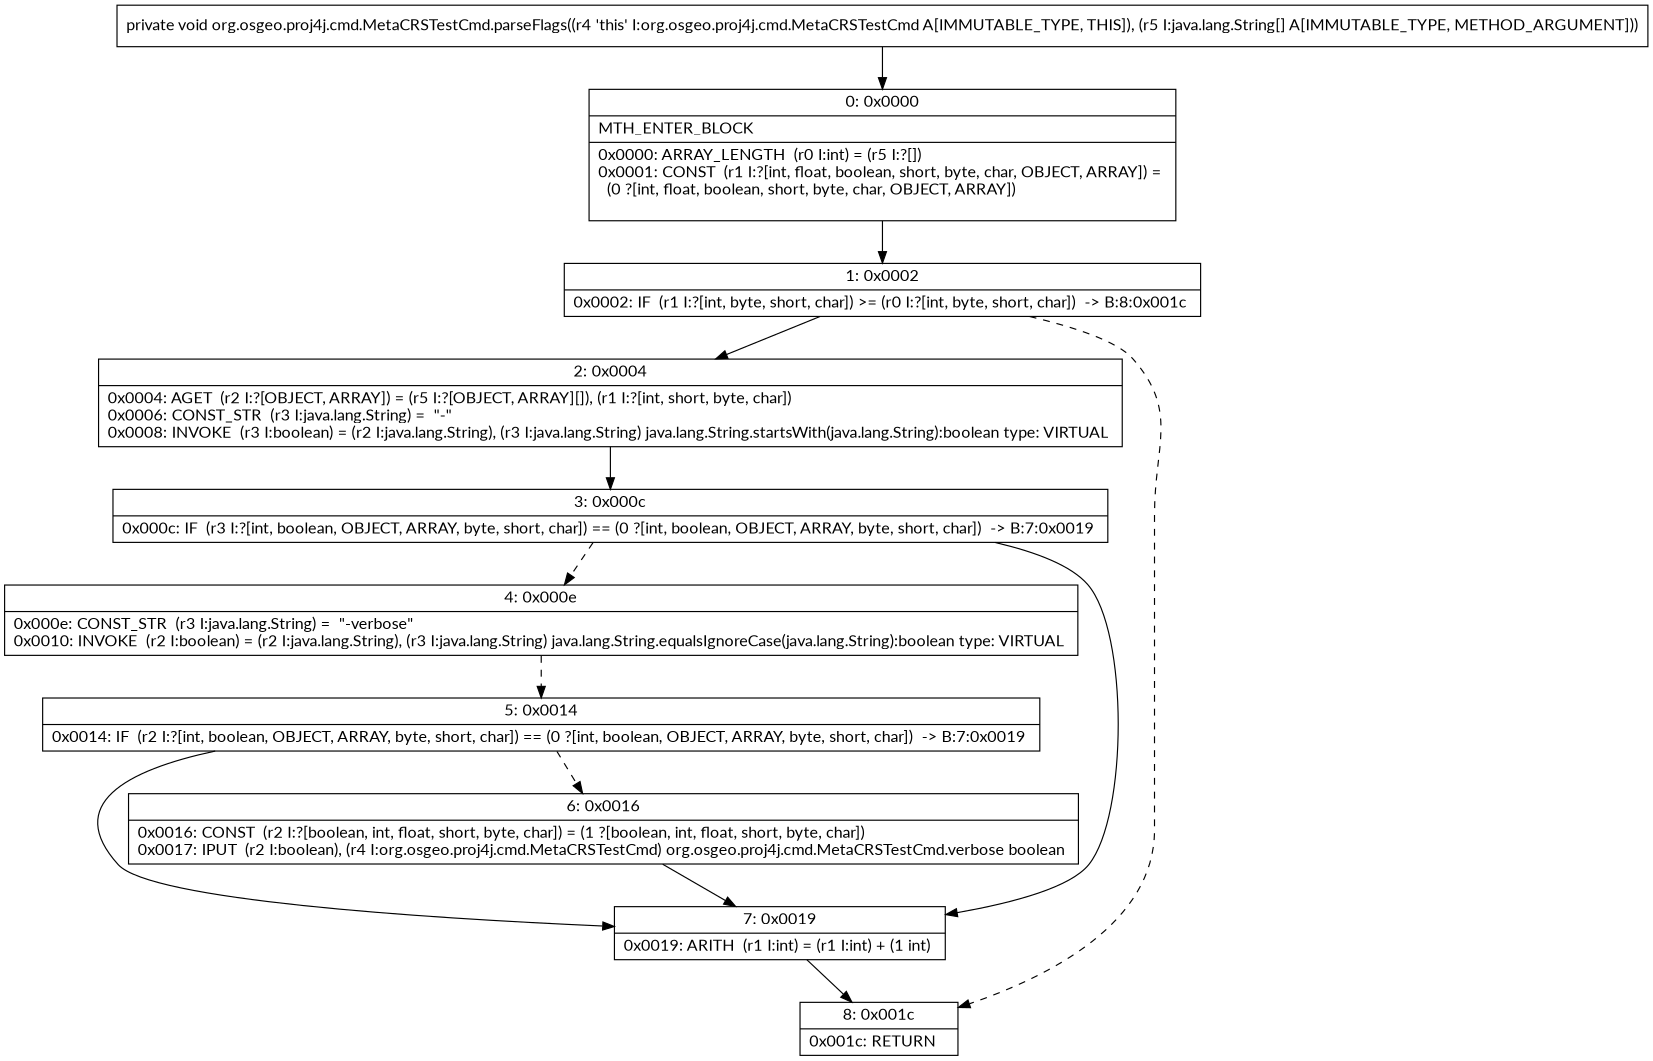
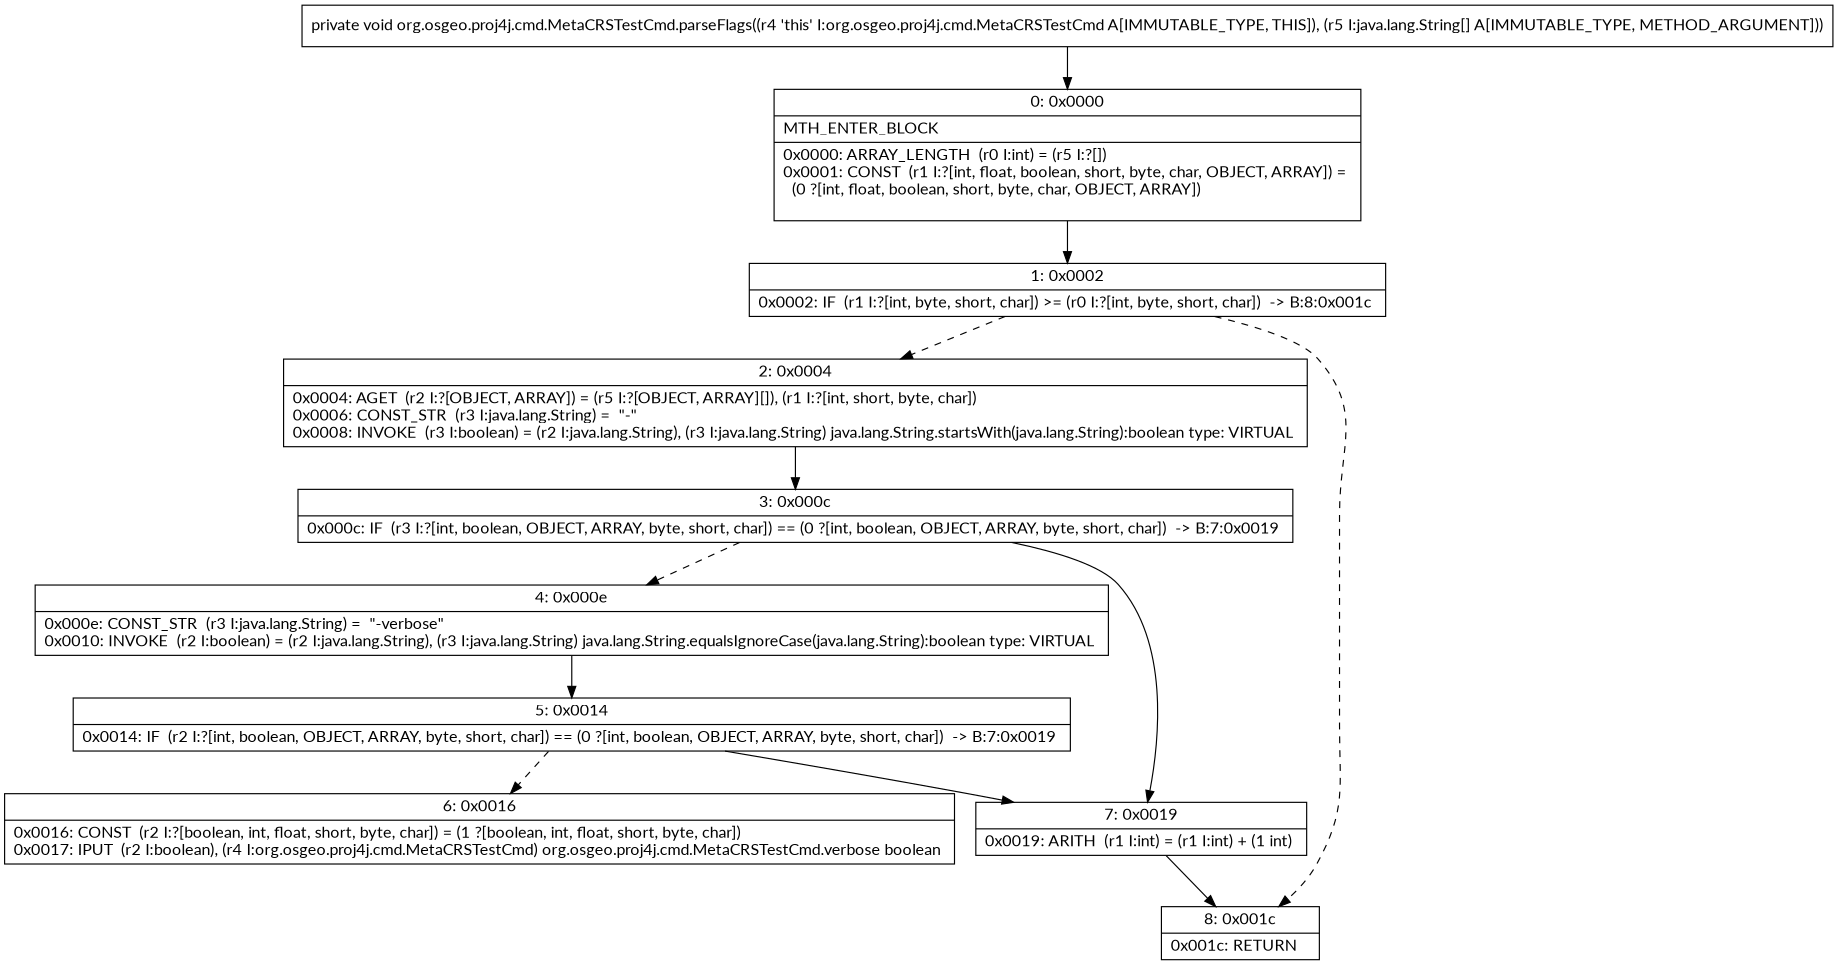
(773, 335) -> (958, 335)
(541, 671) -> (572, 671)
(694, 882) -> none
